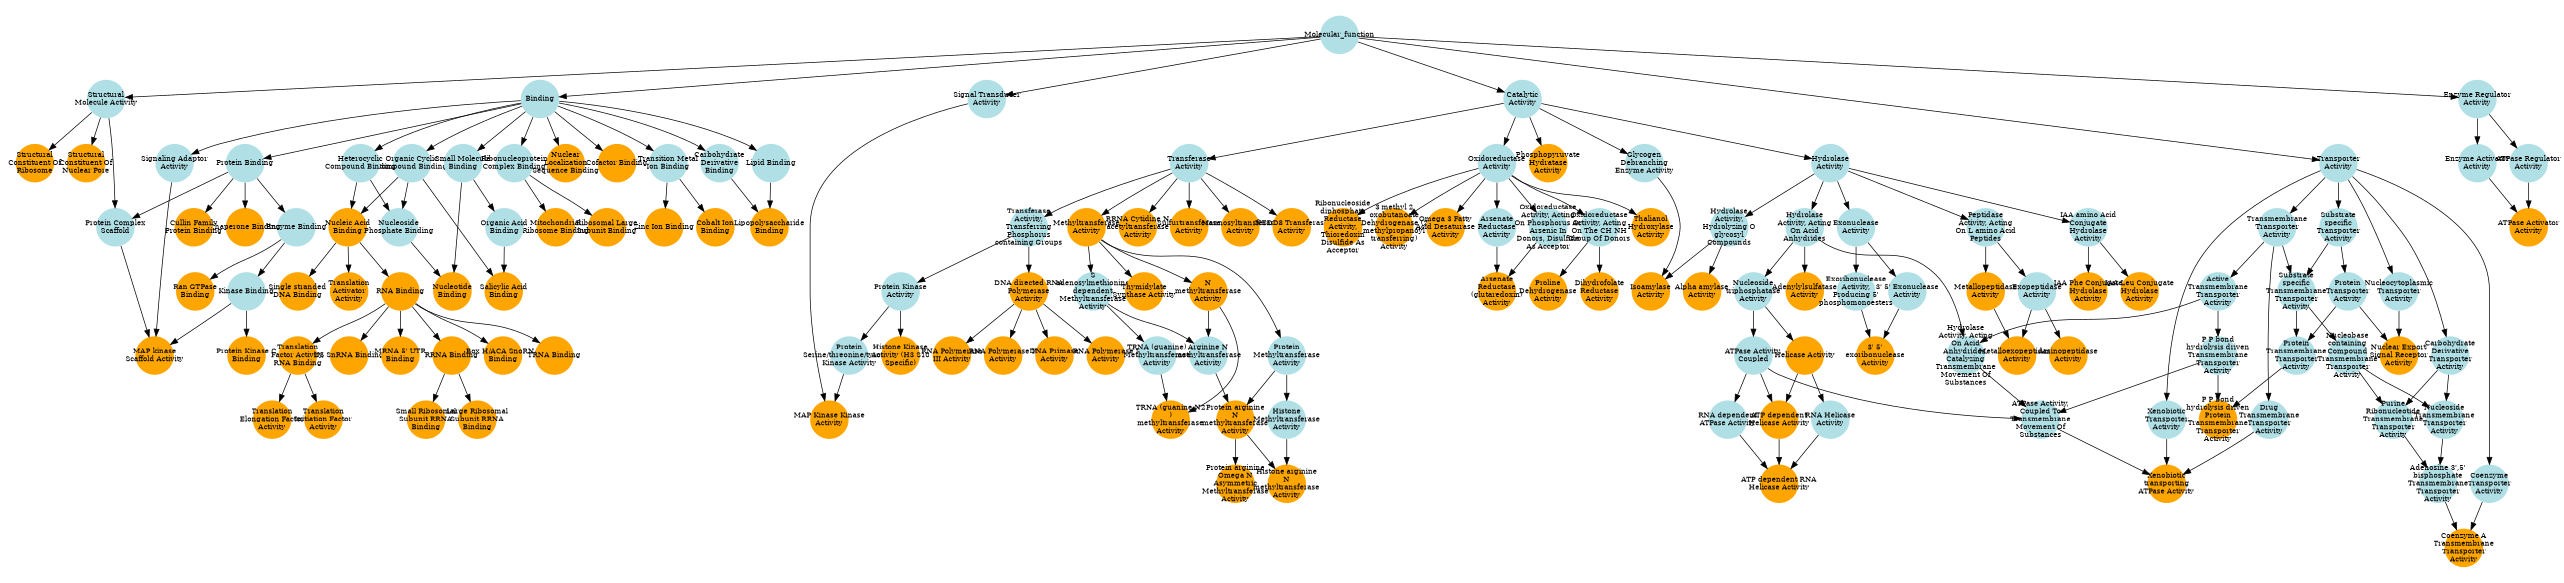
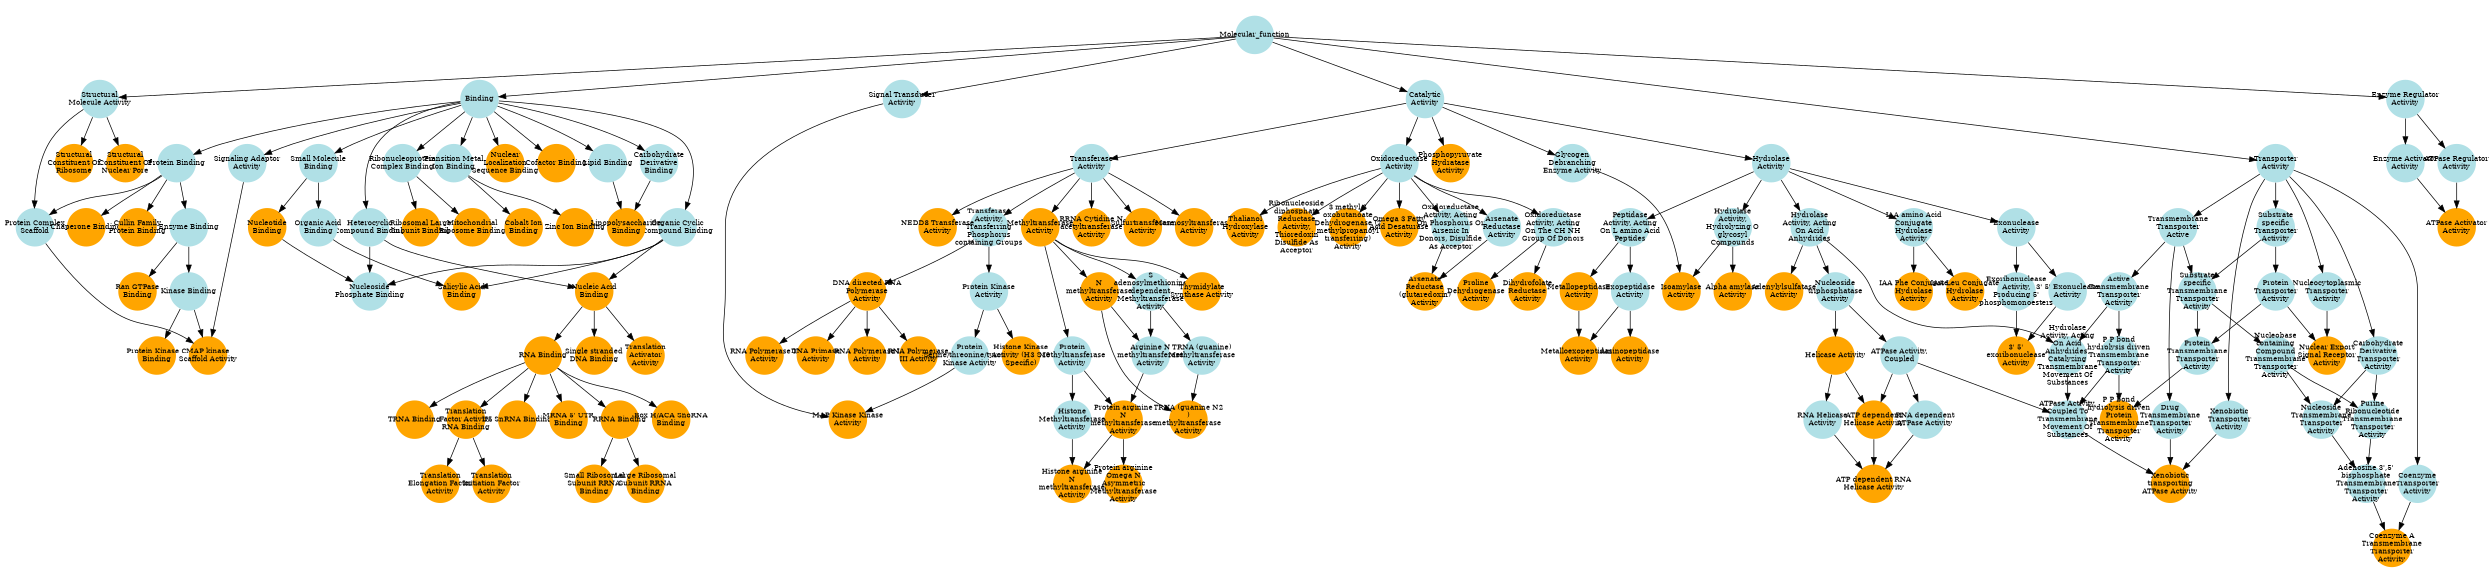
(2277, 227) -> (2178, 227)
(423, 256) -> (314, 260)
